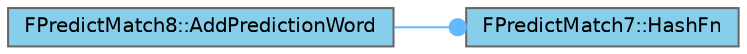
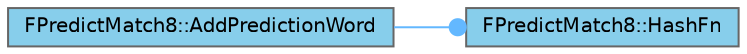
(602, 27) -> (602, 27)
